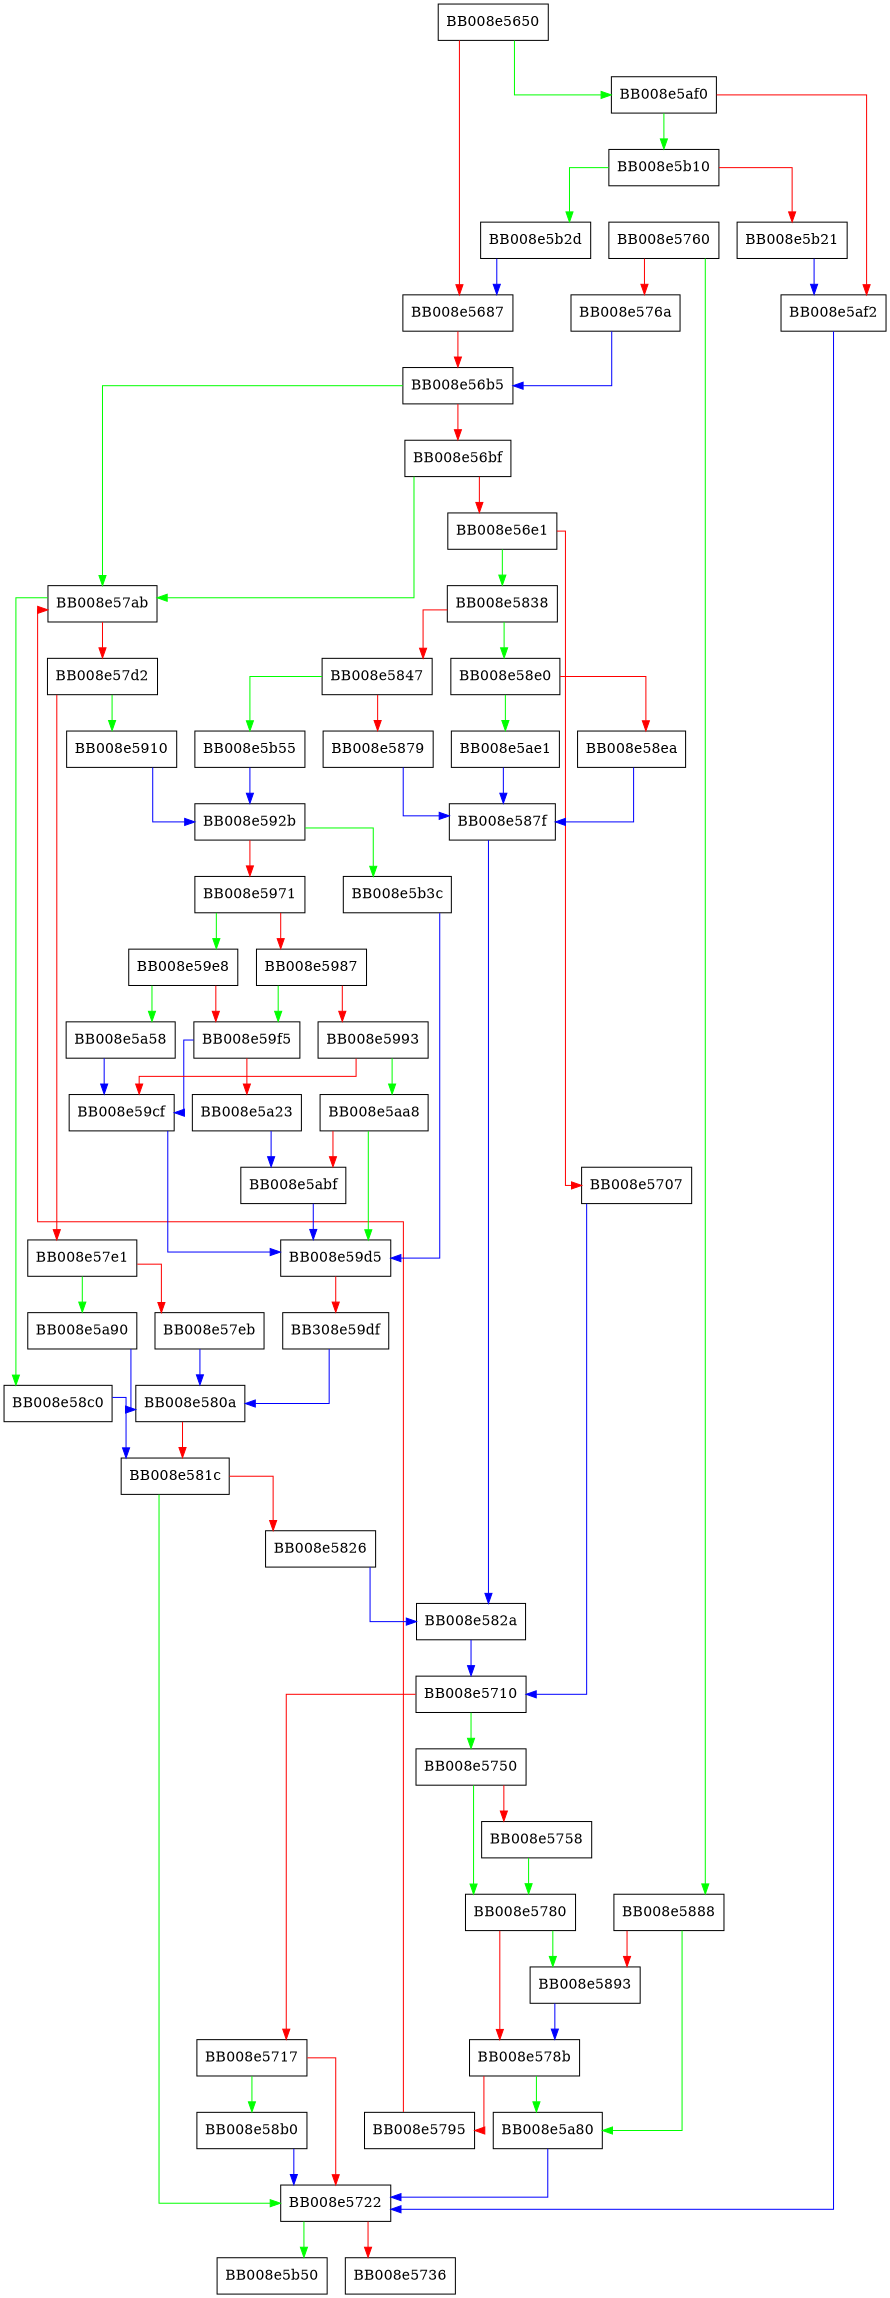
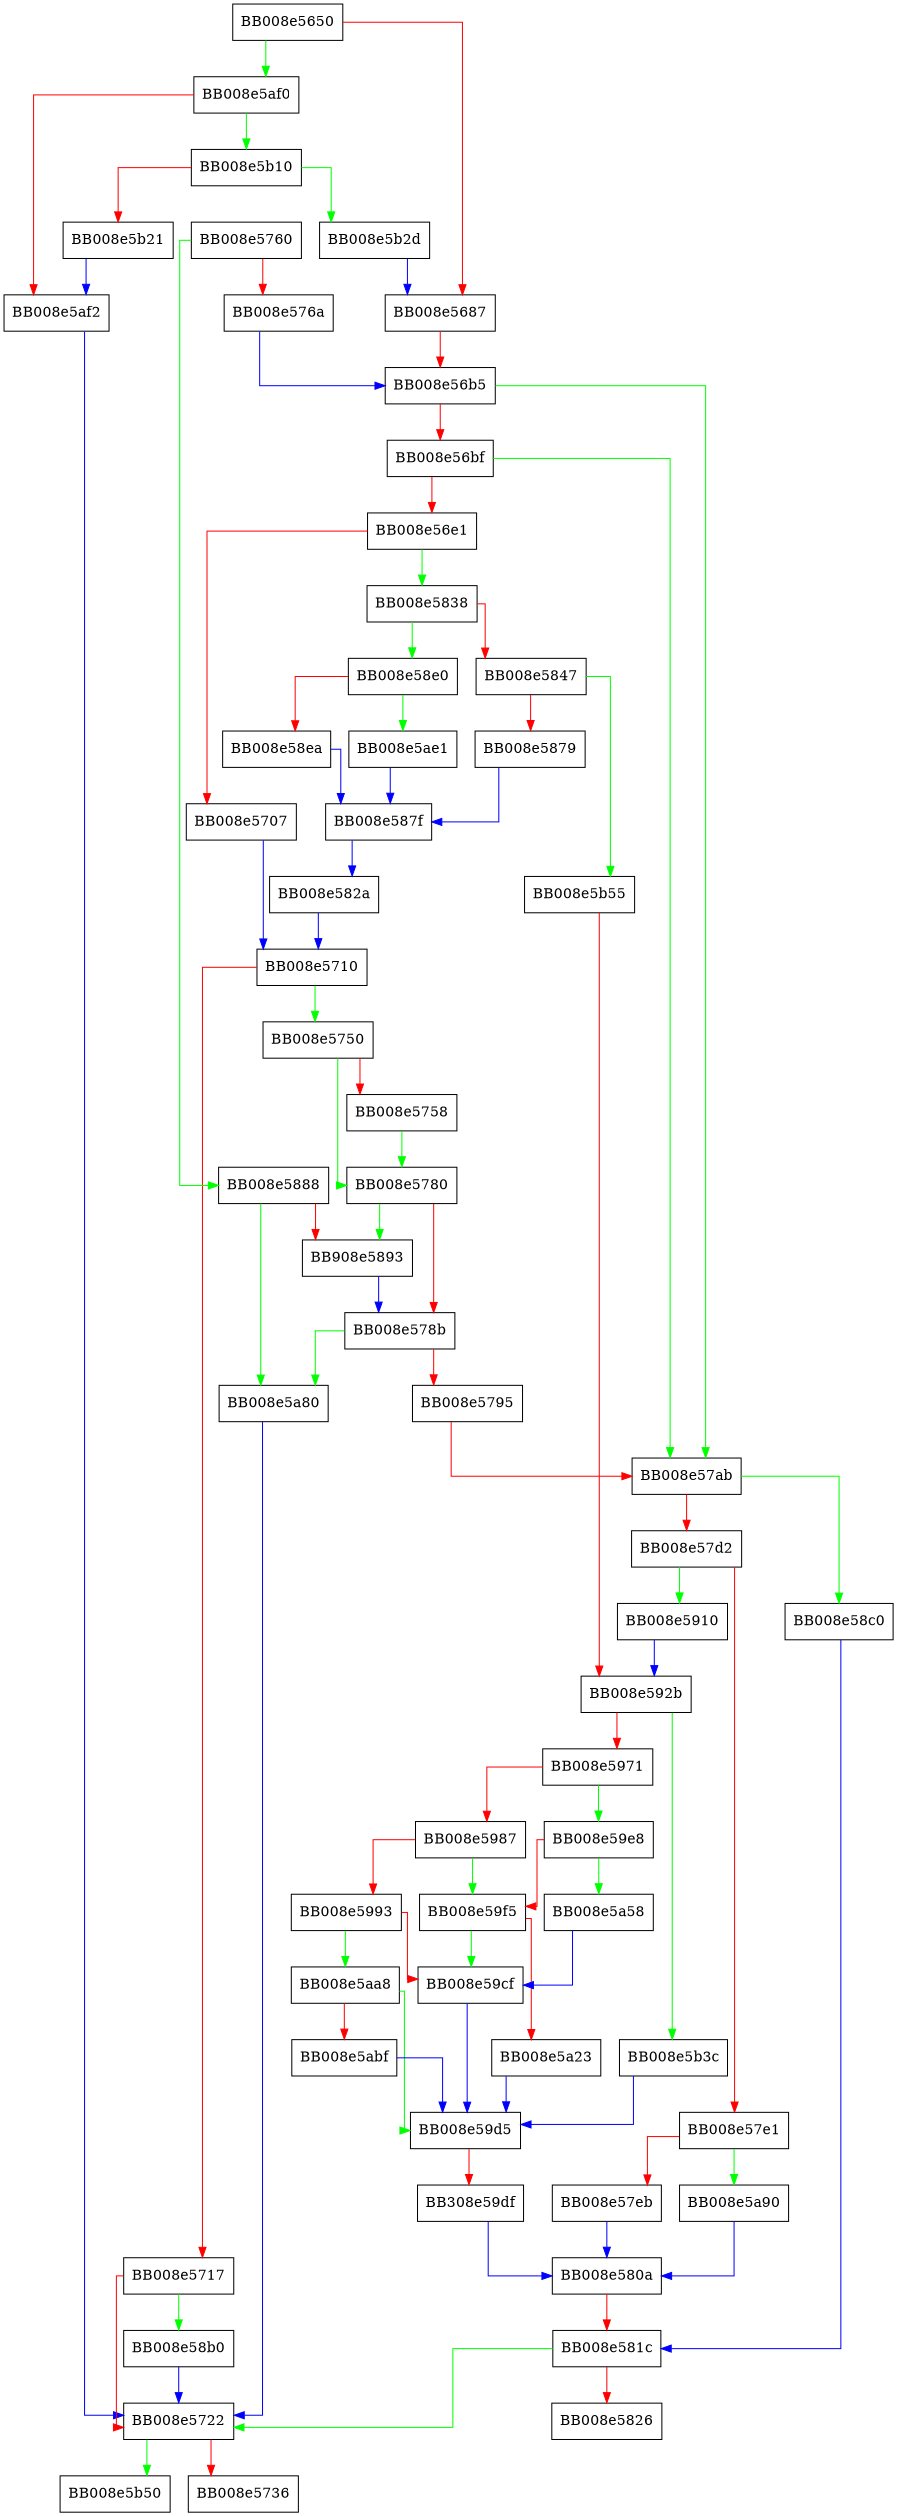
(250, 780) -> (599, 1289)
(184, 1070) -> (471, 1944)
(271, 1144) -> (506, 2089)
(370, 1613) -> none
(585, 1985) -> (357, 1258)
